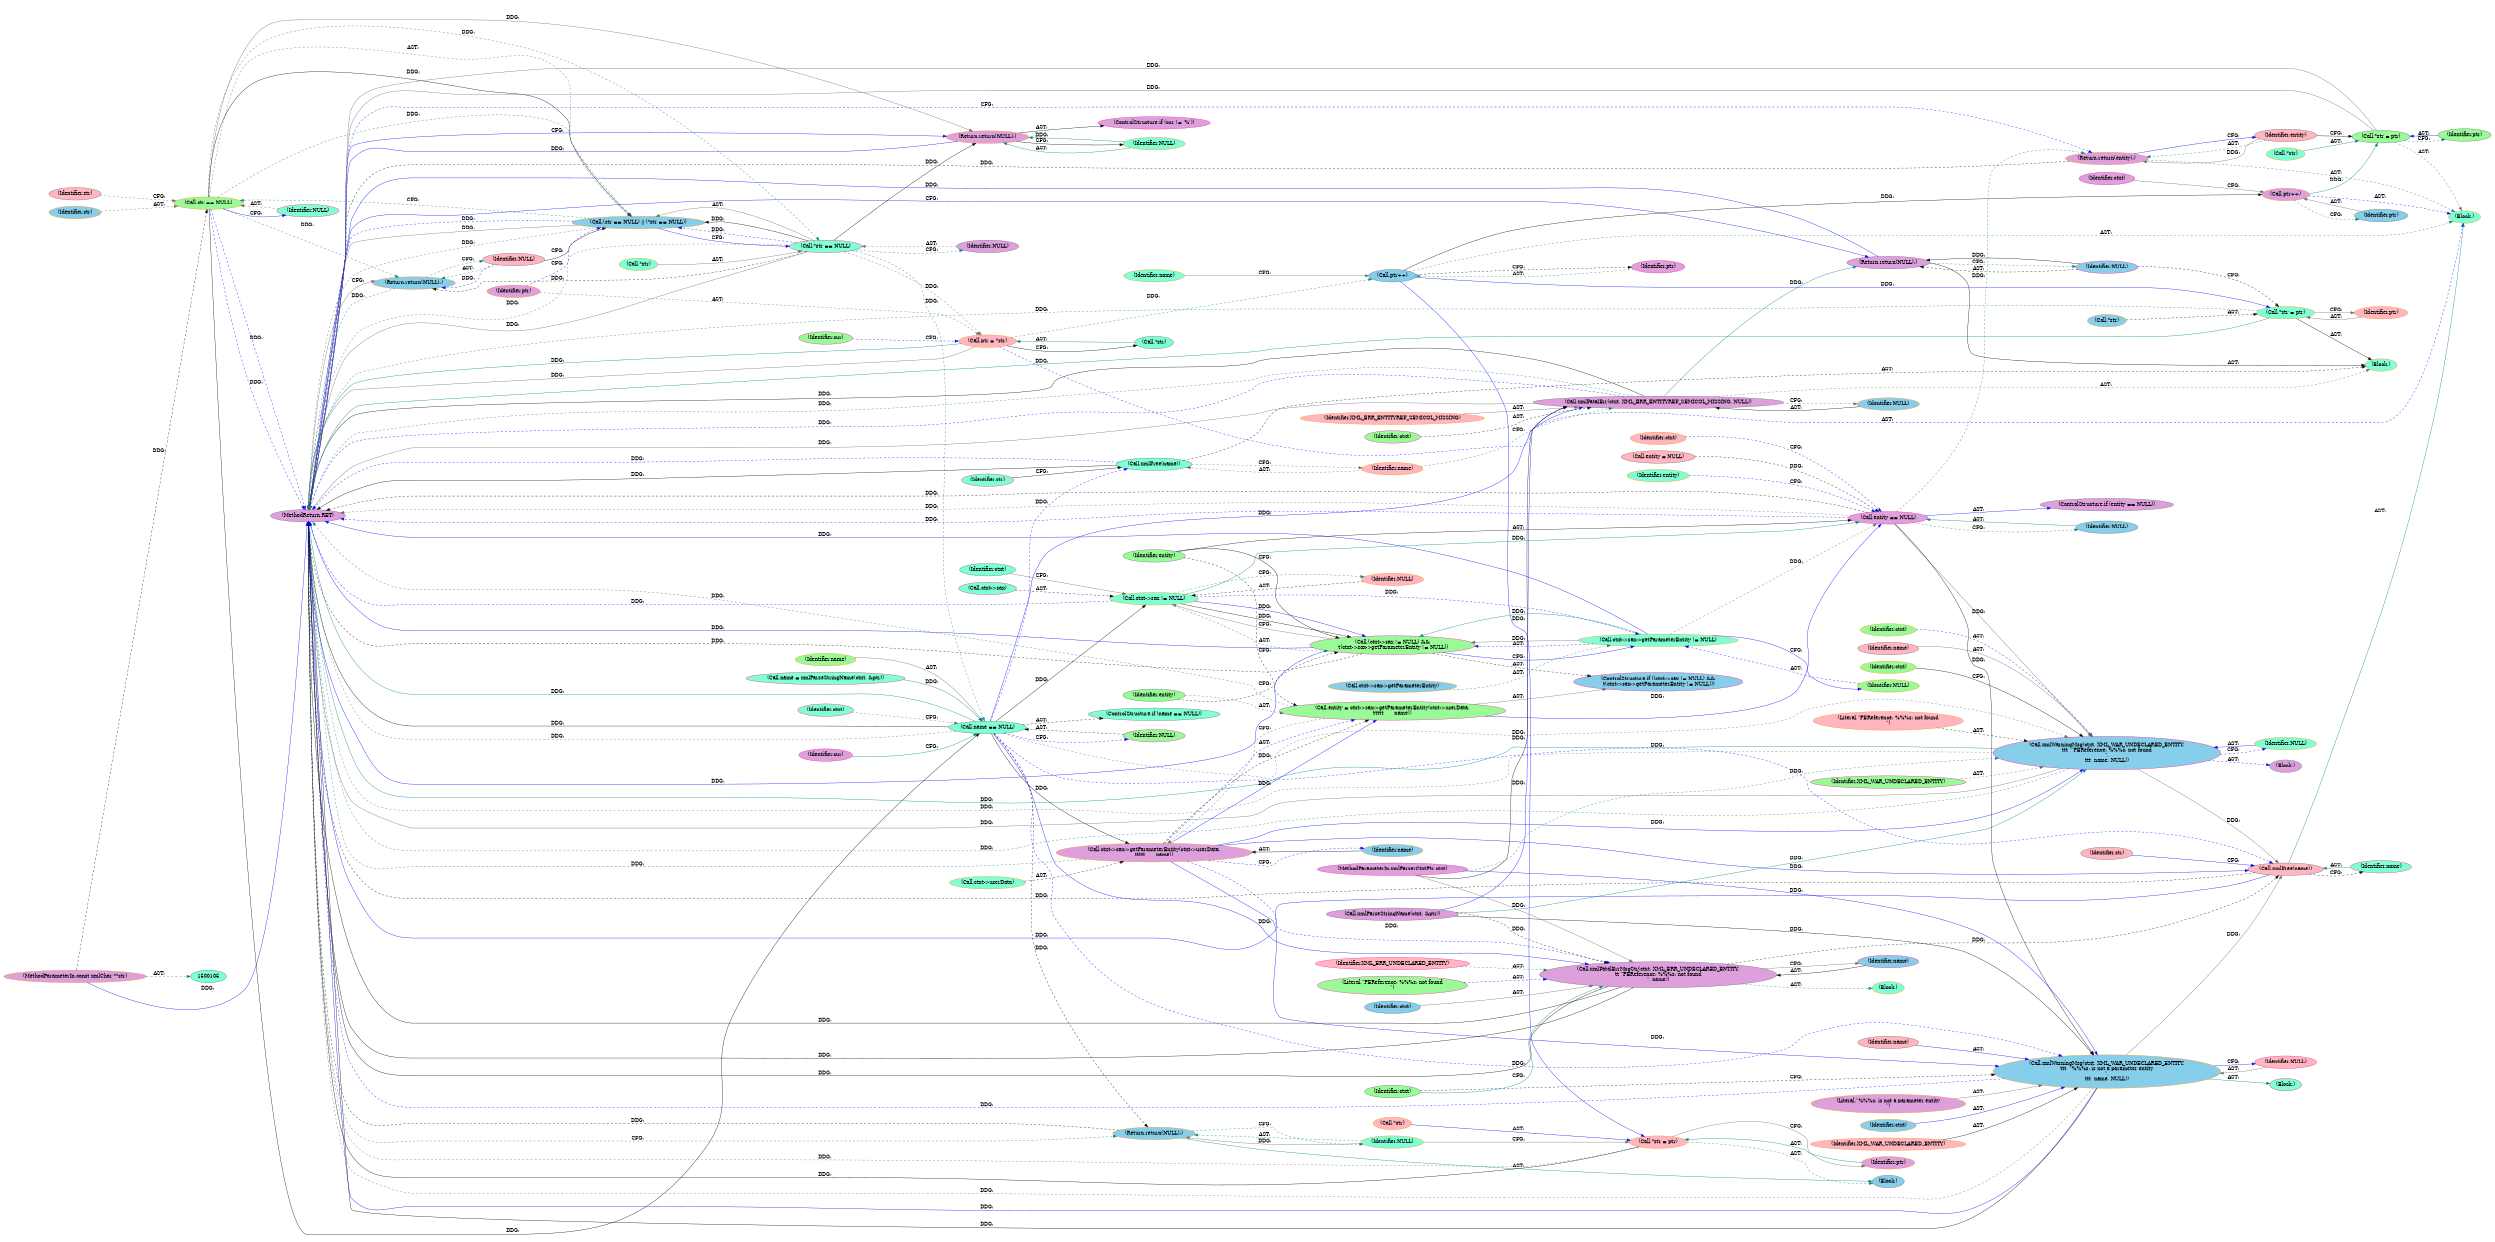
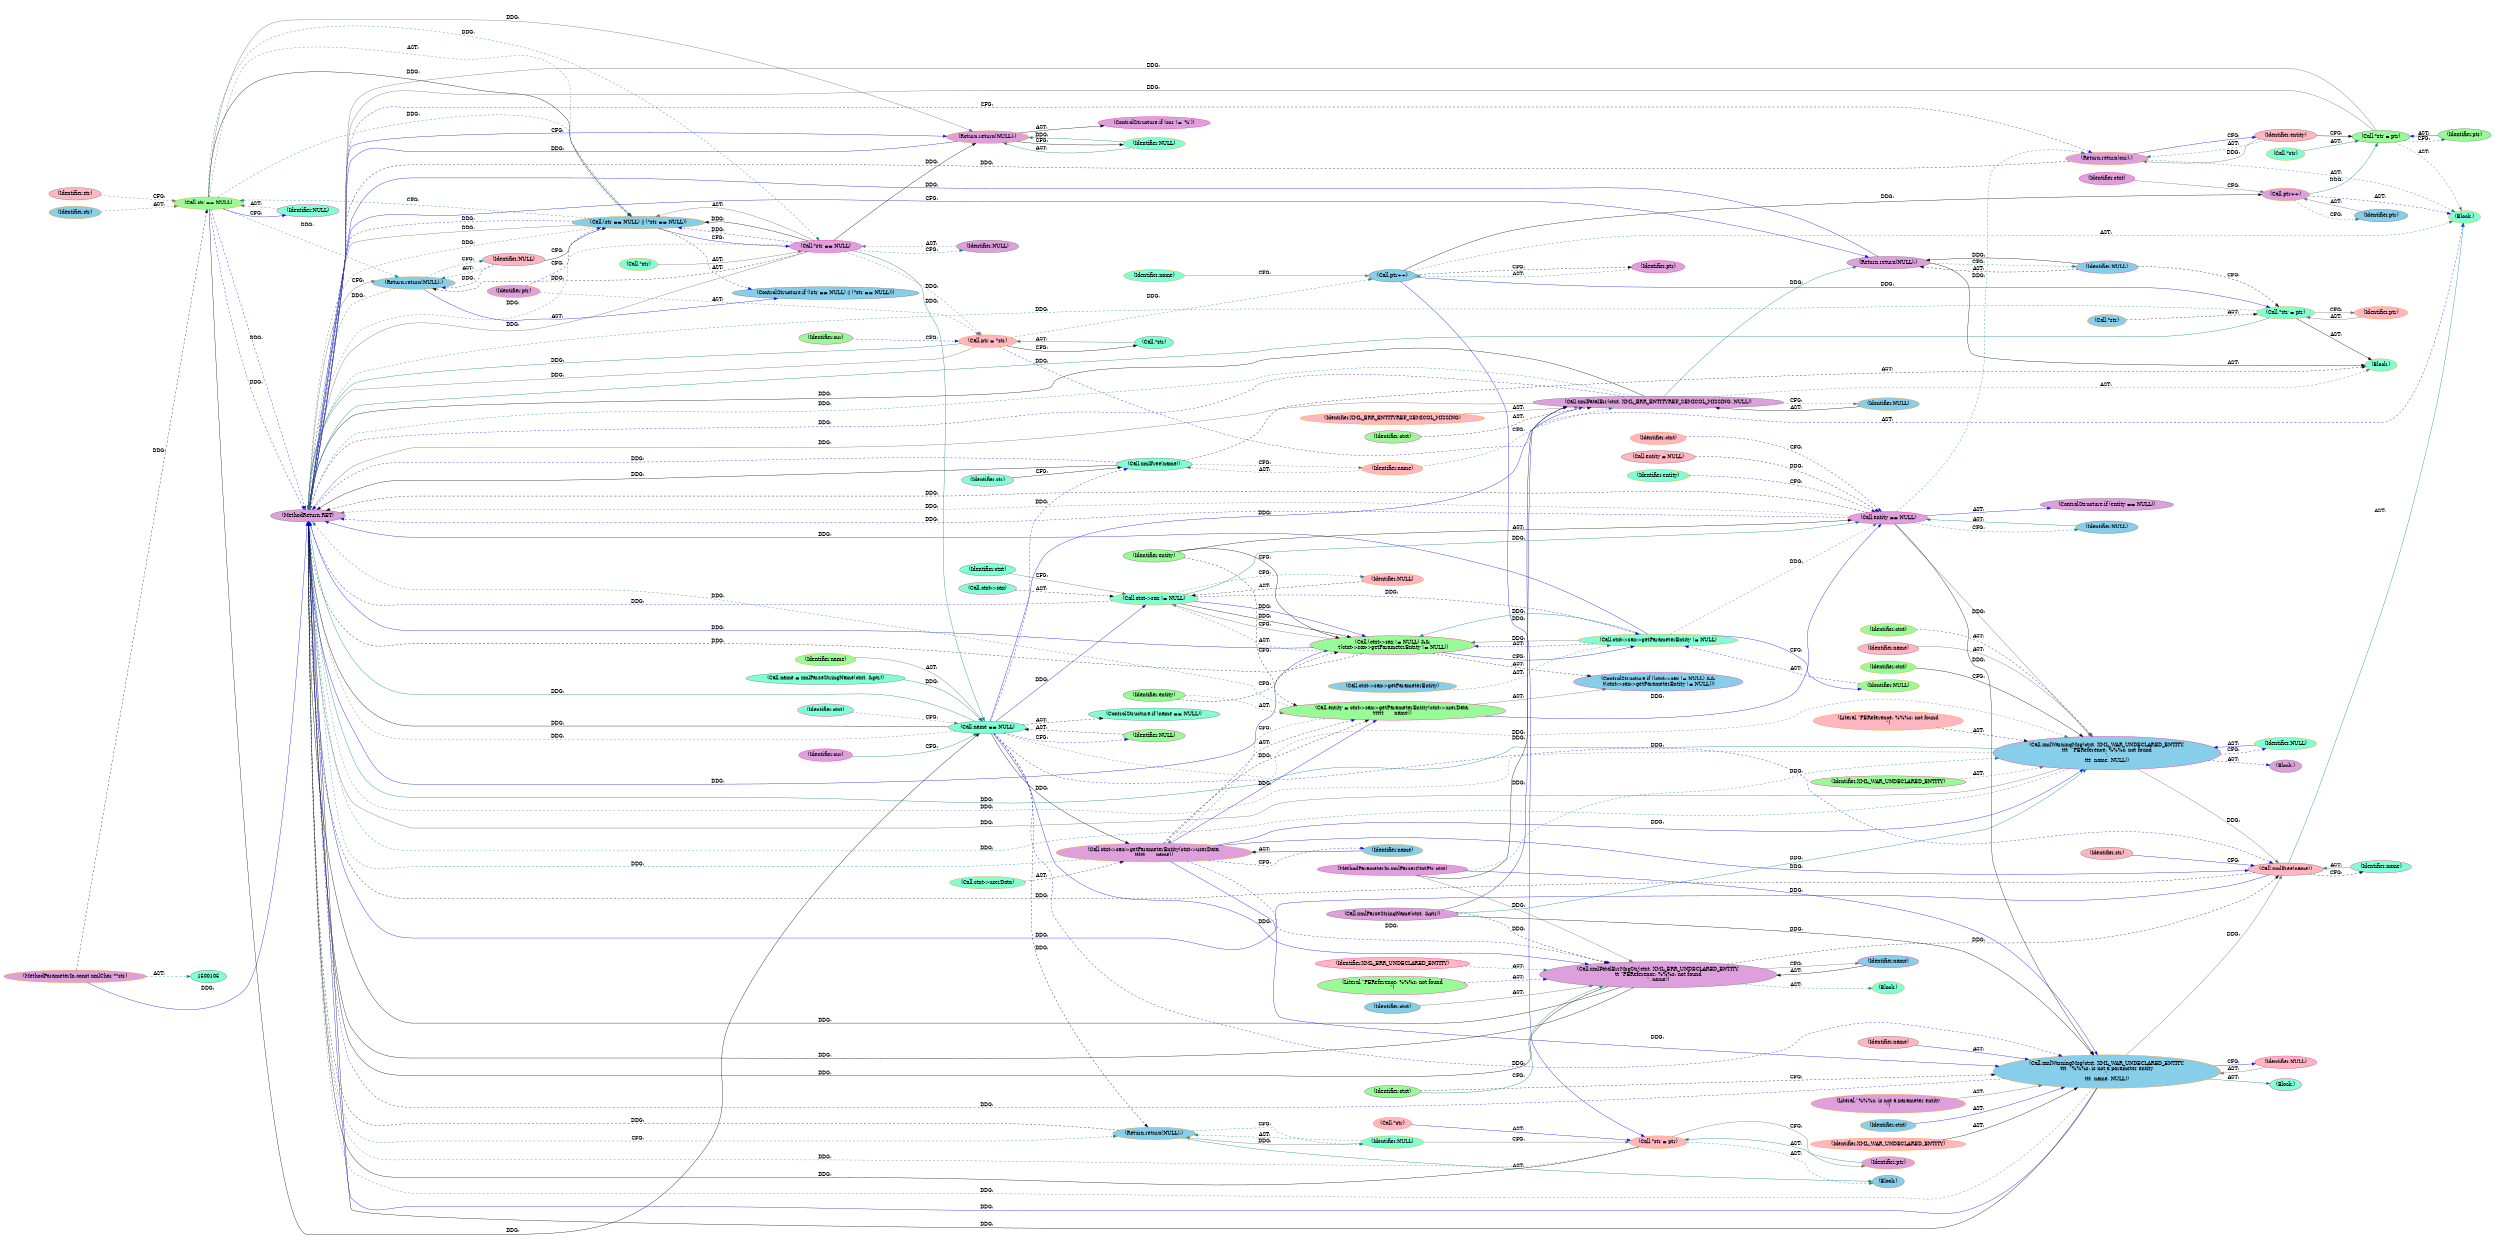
(2107, 159) -> (2107, 159)
(826, 246) -> (826, 246)
none -> (826, 293)
(945, 463) -> (945, 463)
(1069, 664) -> (1069, 664)
(826, 678) -> (826, 678)
